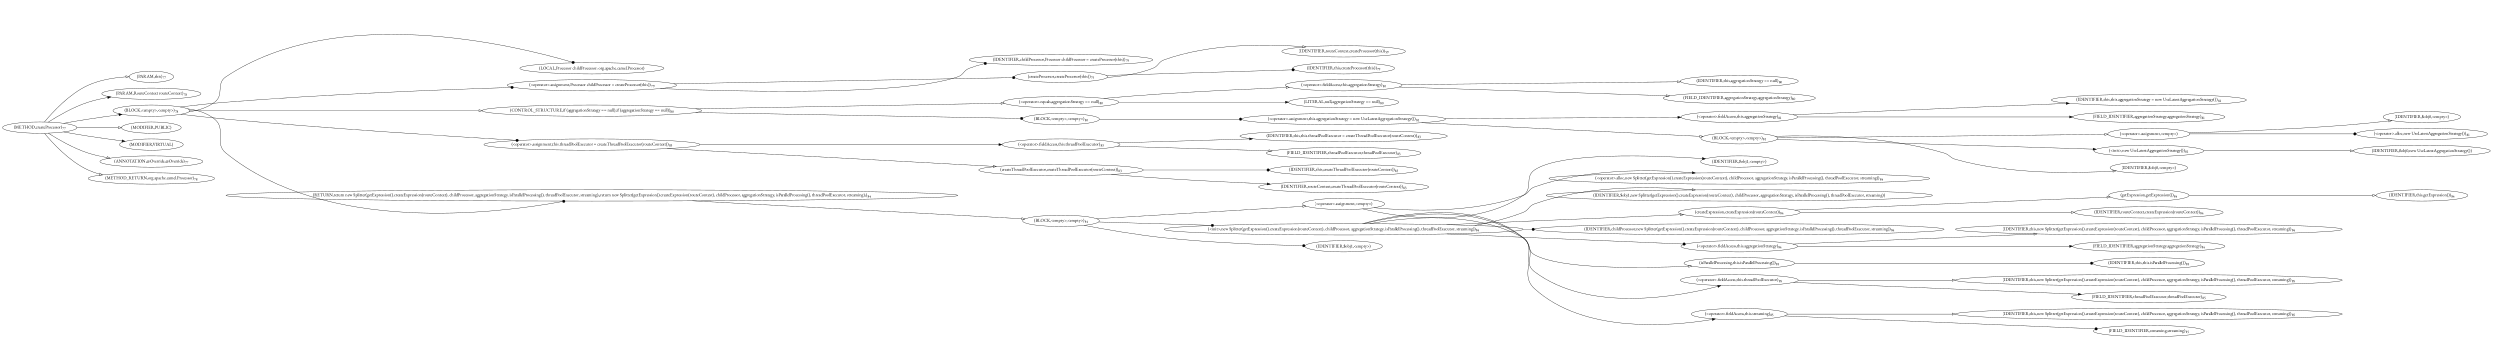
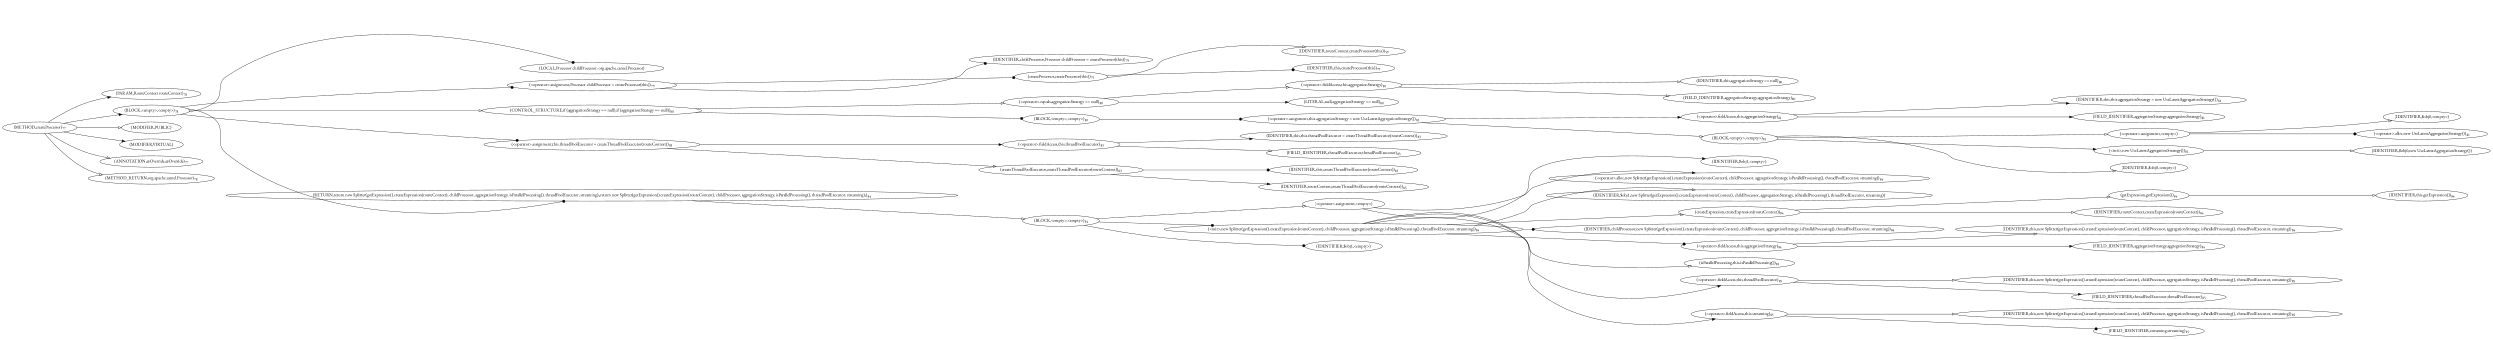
(151, 77) -> none
(2149, 263) -> none
